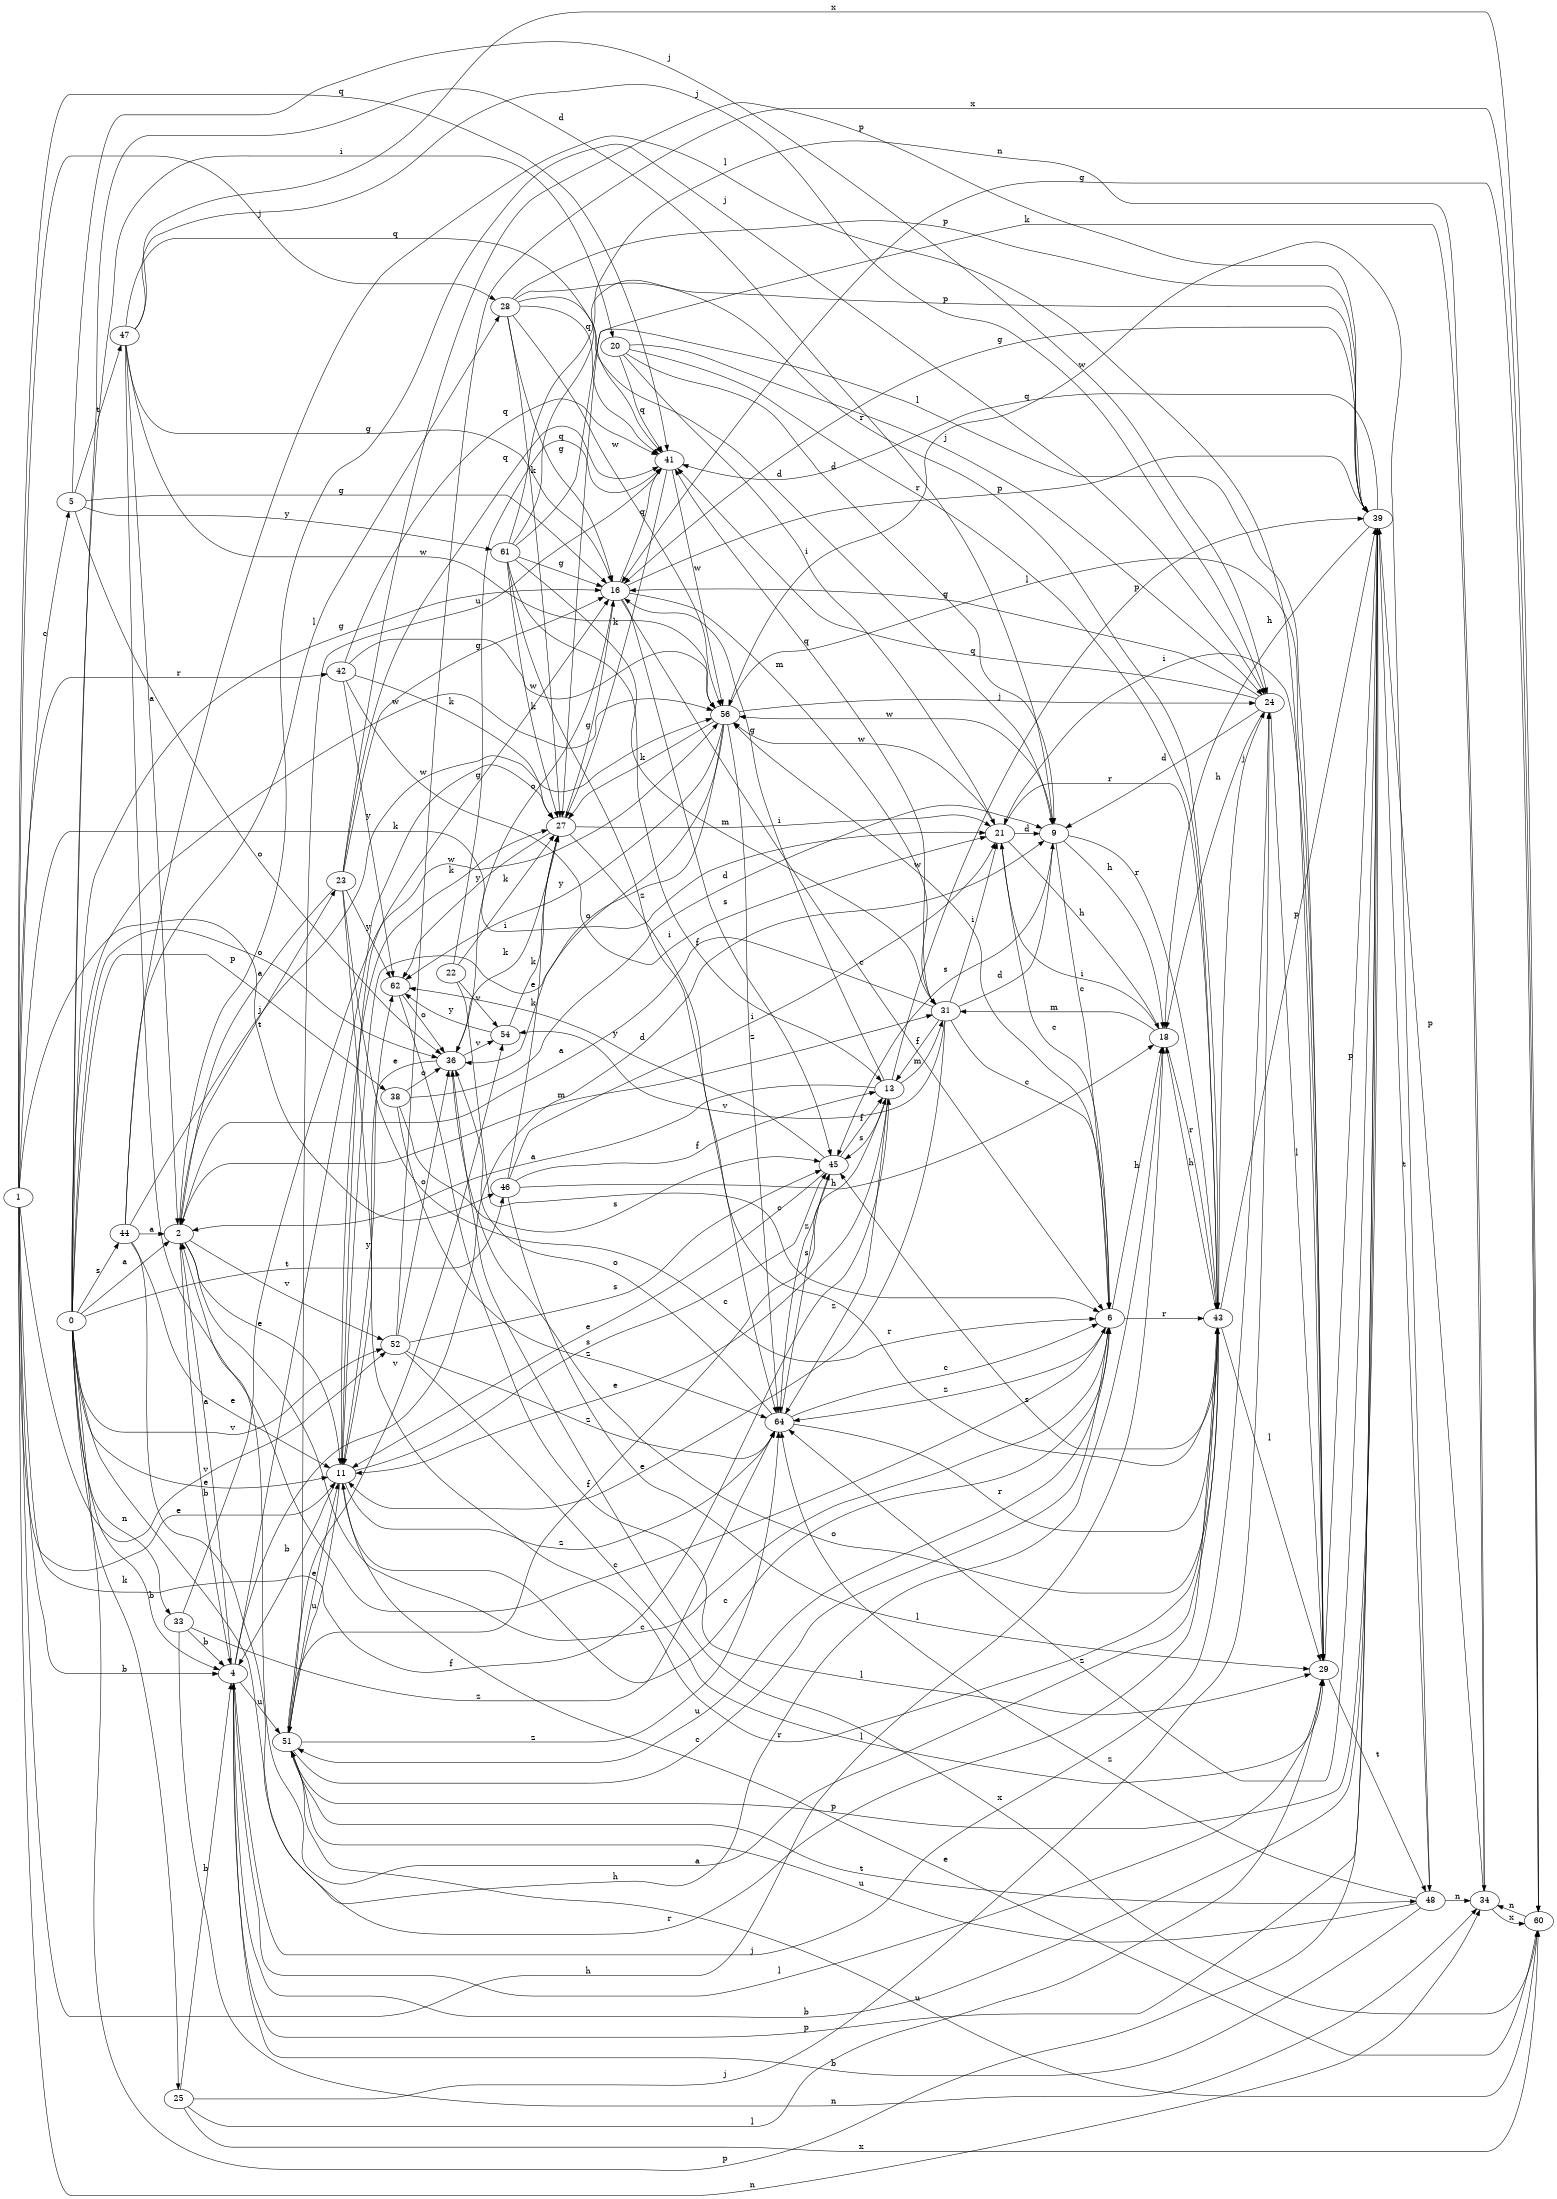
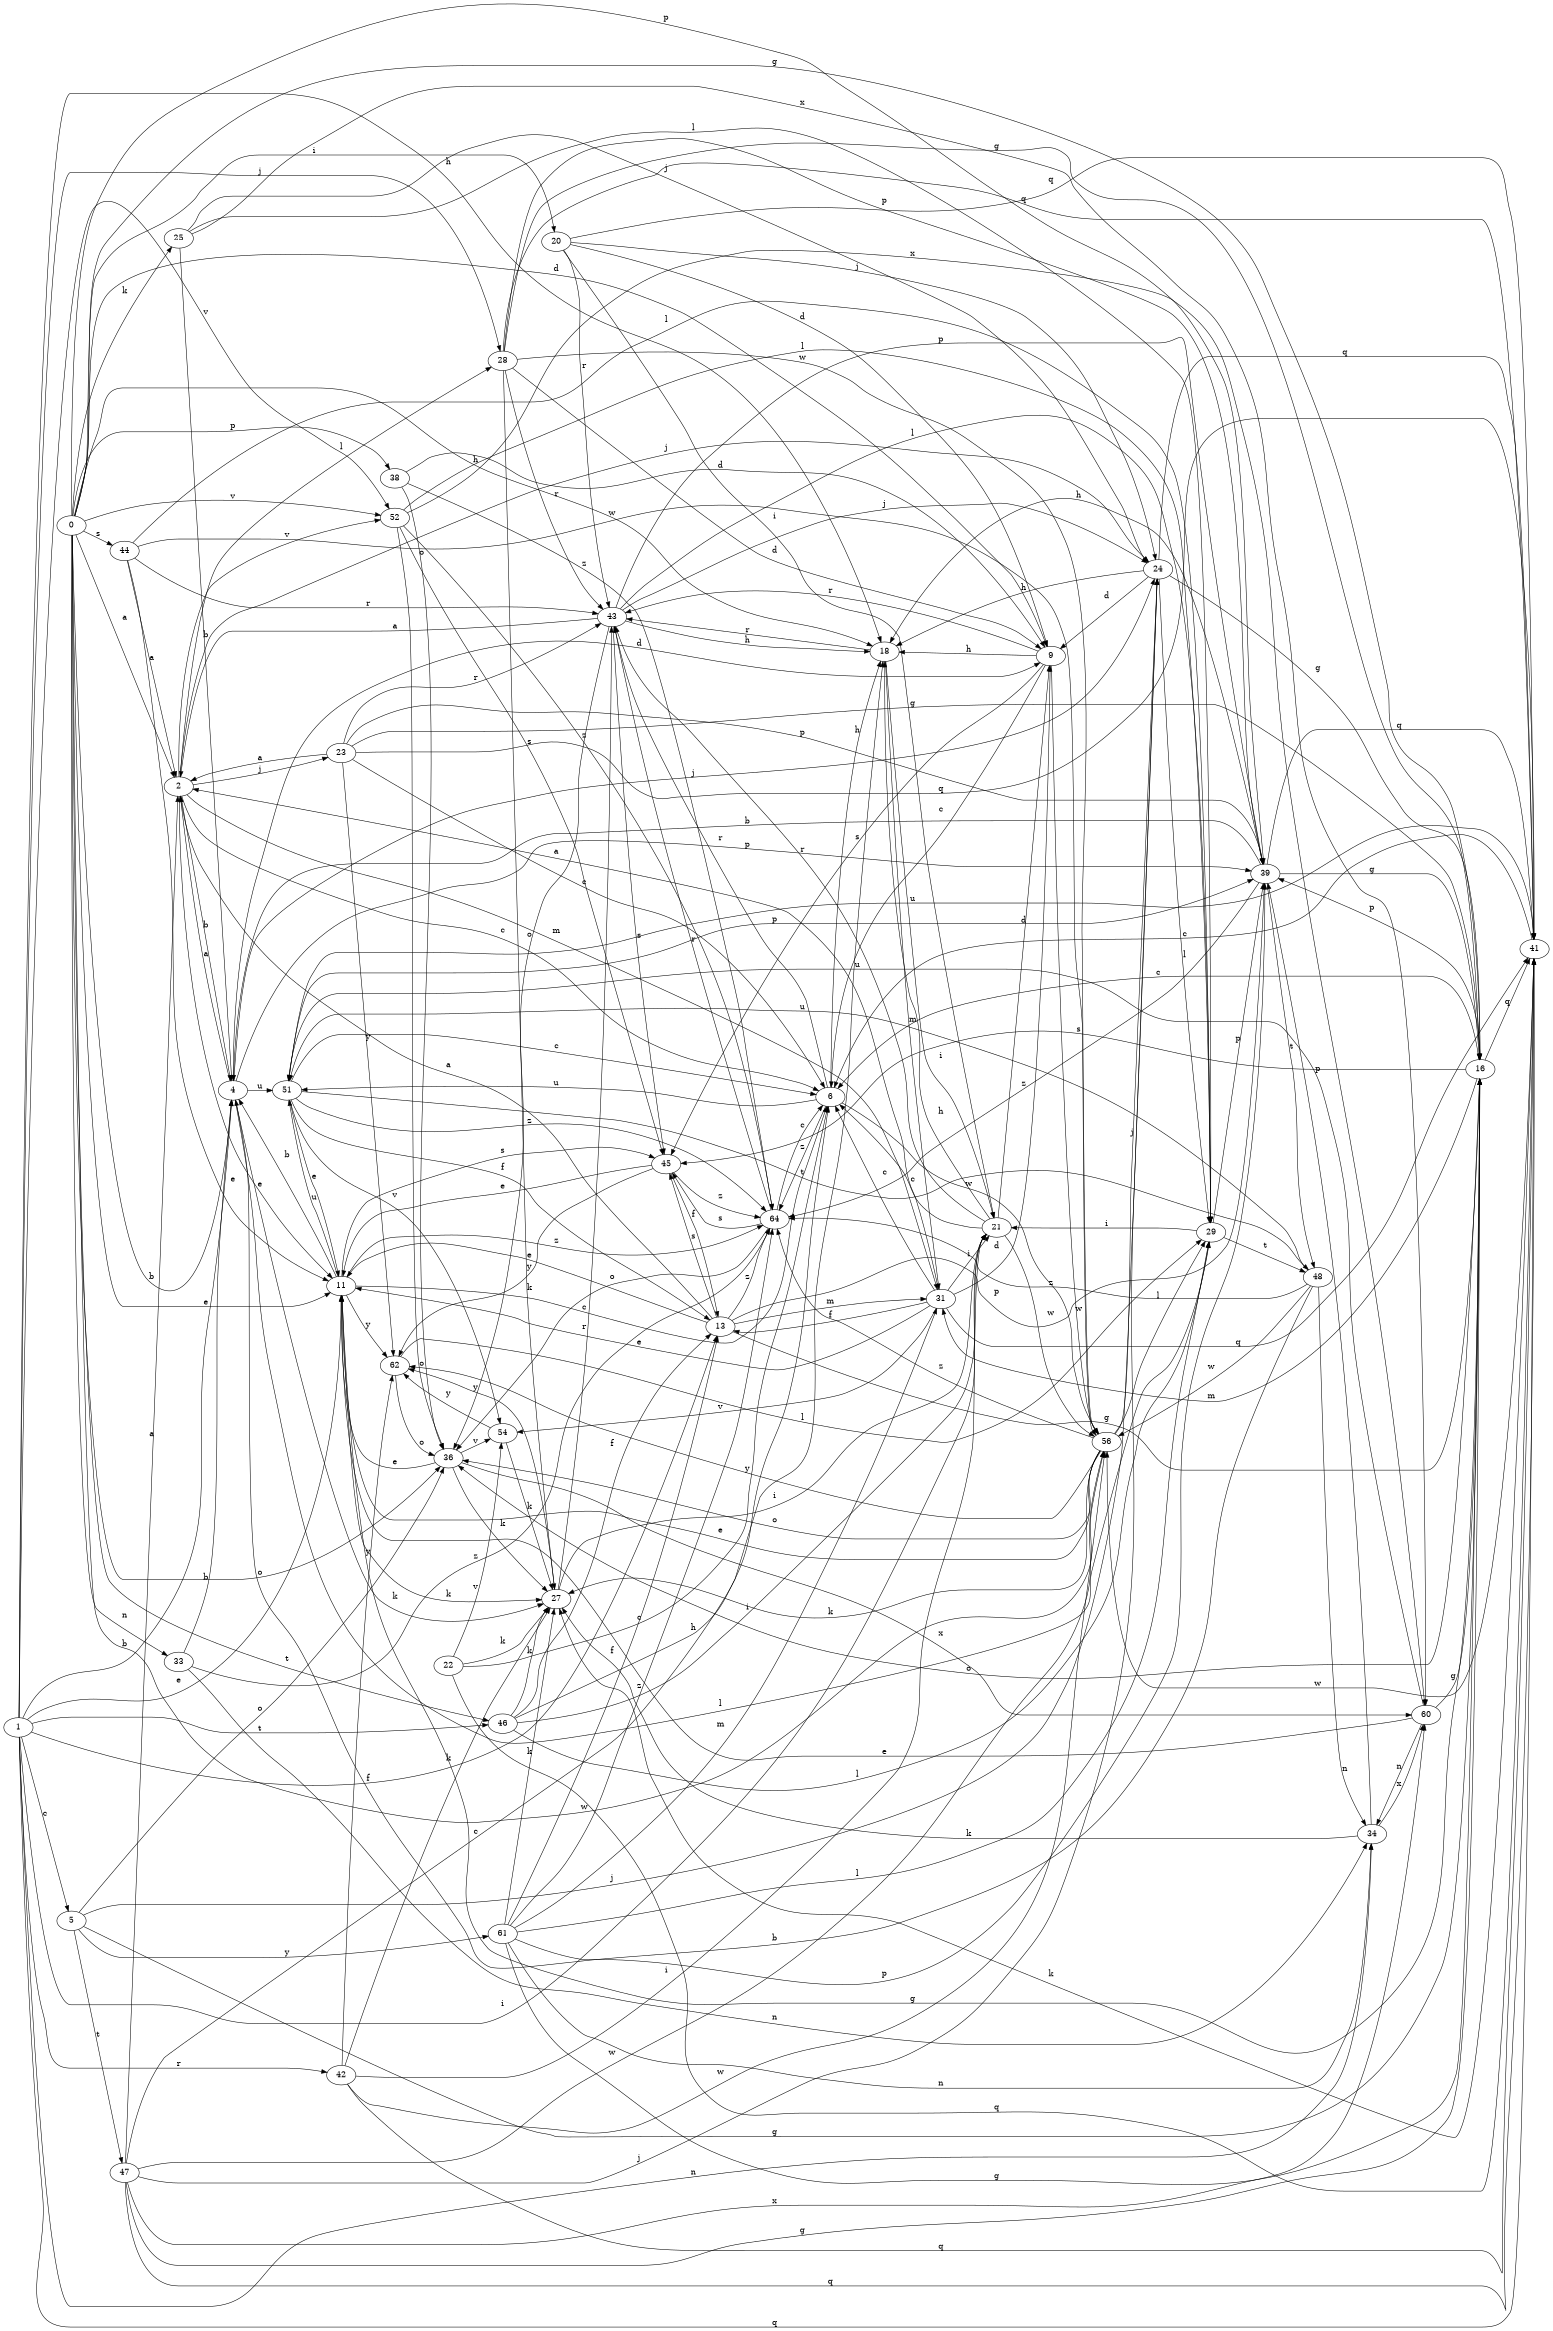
(595, 713) -> none
(279, 765) -> (258, 522)
none -> (1198, 937)
(326, 1072) -> none
(583, 1227) -> none
